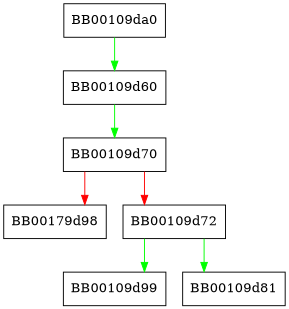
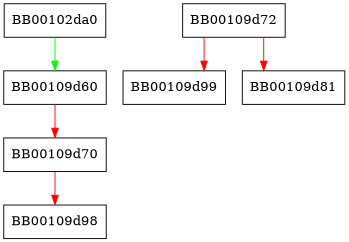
(115, 21) -> (55, 21)
(115, 116) -> (55, 116)
(144, 183) -> none
(55, 222) -> (55, 222)
(144, 251) -> (204, 49)
(204, 251) -> (264, 49)
